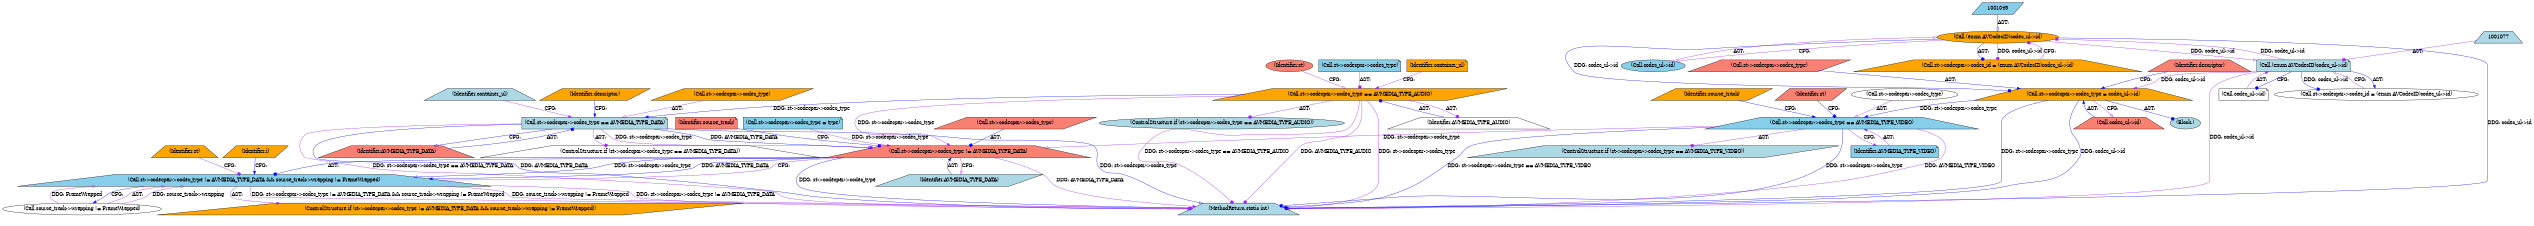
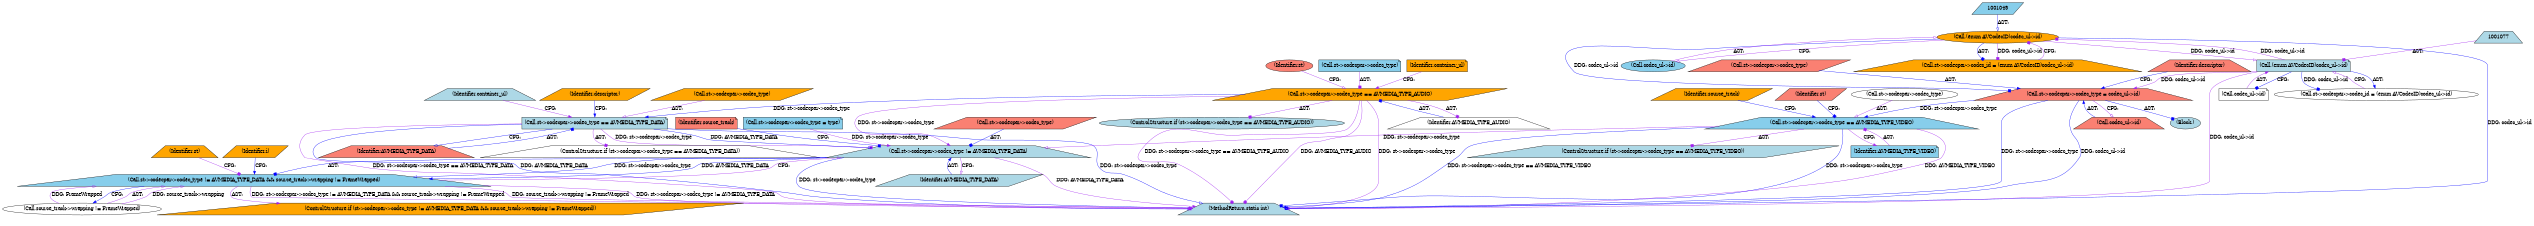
(2083, 94) -> (2083, 94)
(1879, 137) -> (1879, 137)
(958, 152) -> (958, 152)
